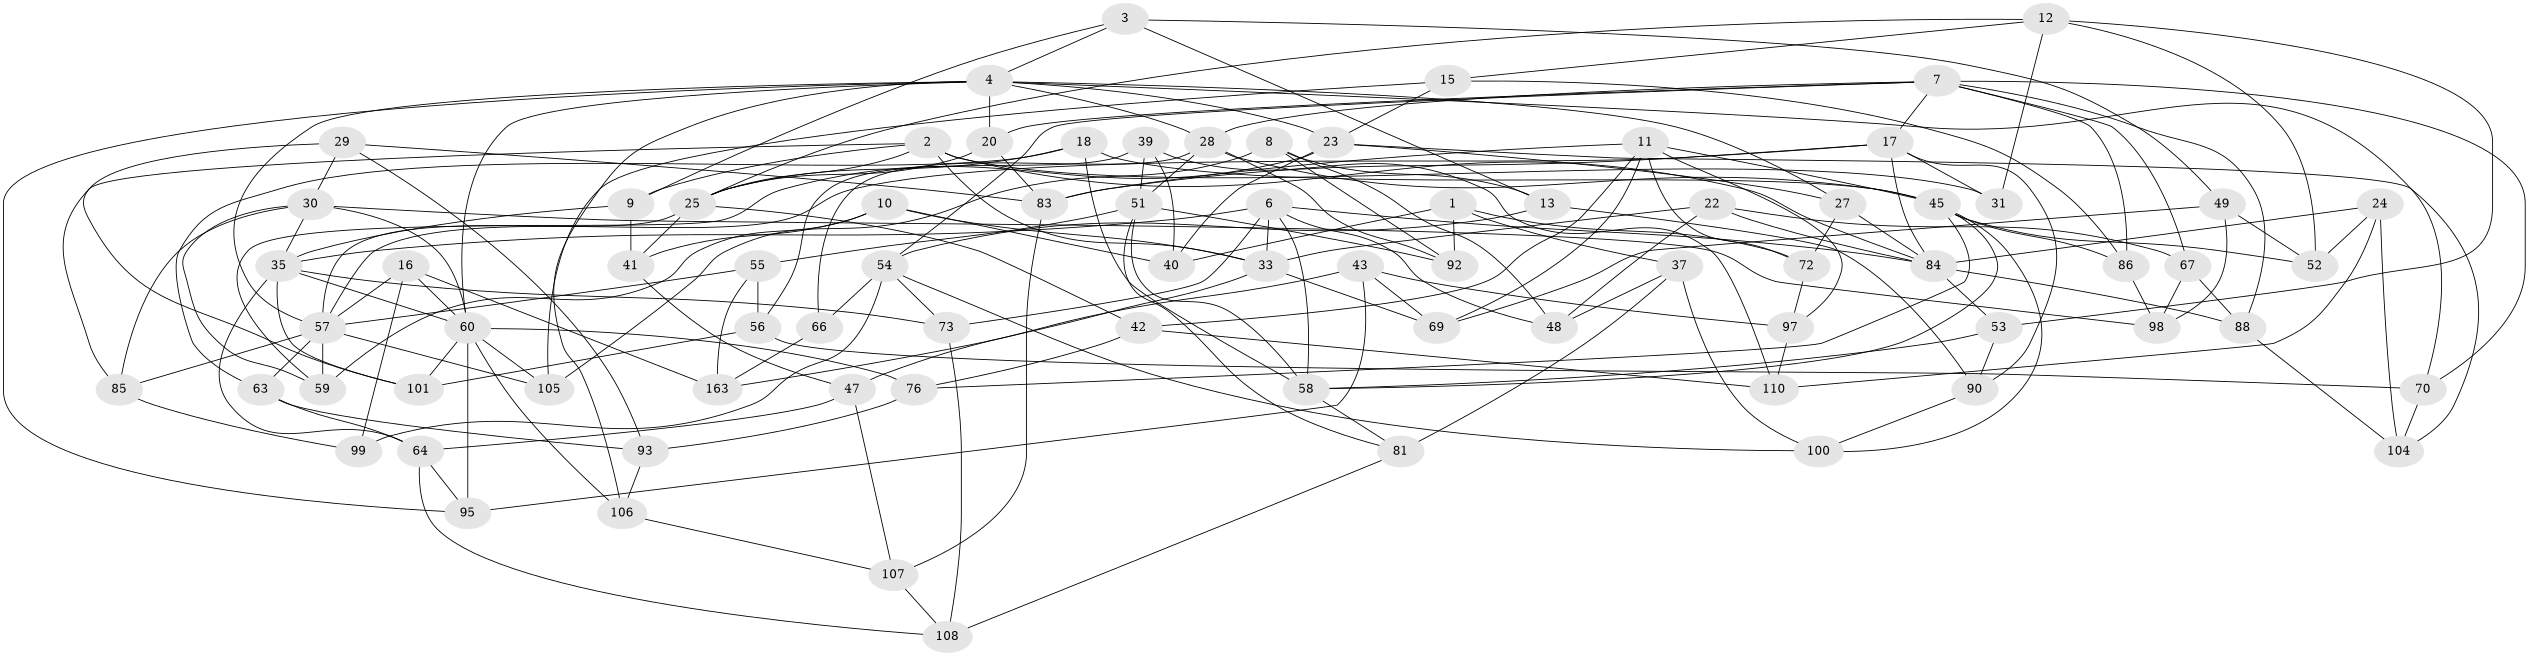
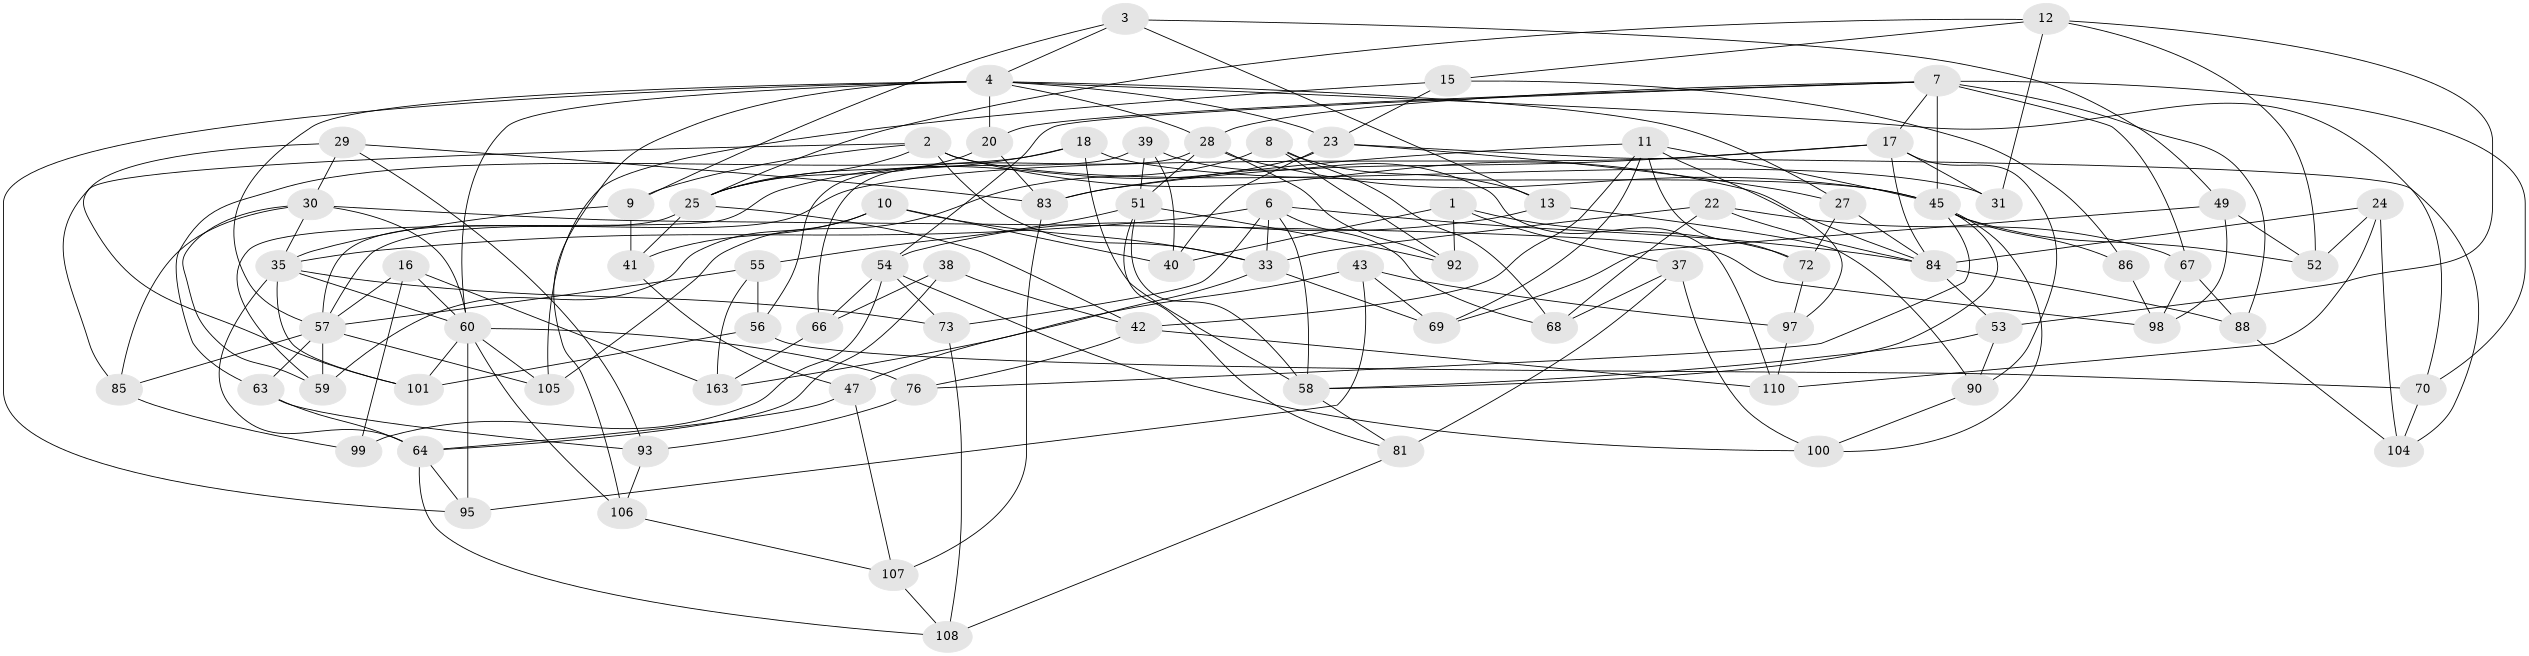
(2088, 125) -> (1937, 142)
none -> (947, 266)
(1554, 328) -> (1554, 328)
